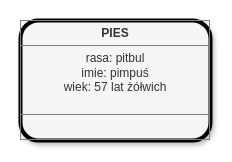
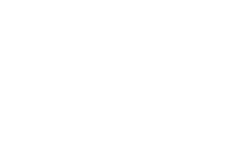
(116, 81) -> none
